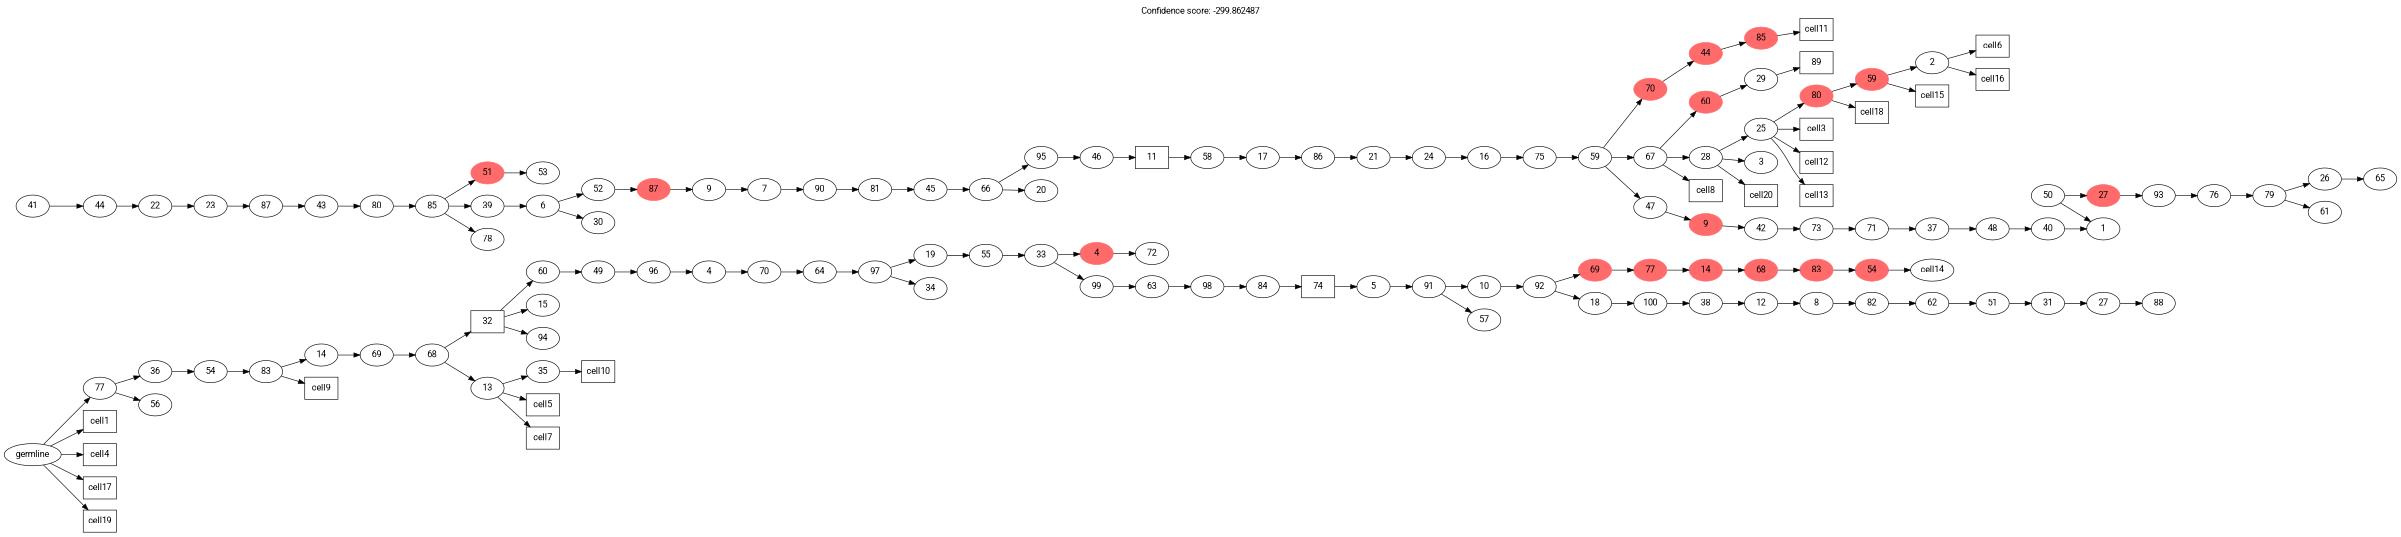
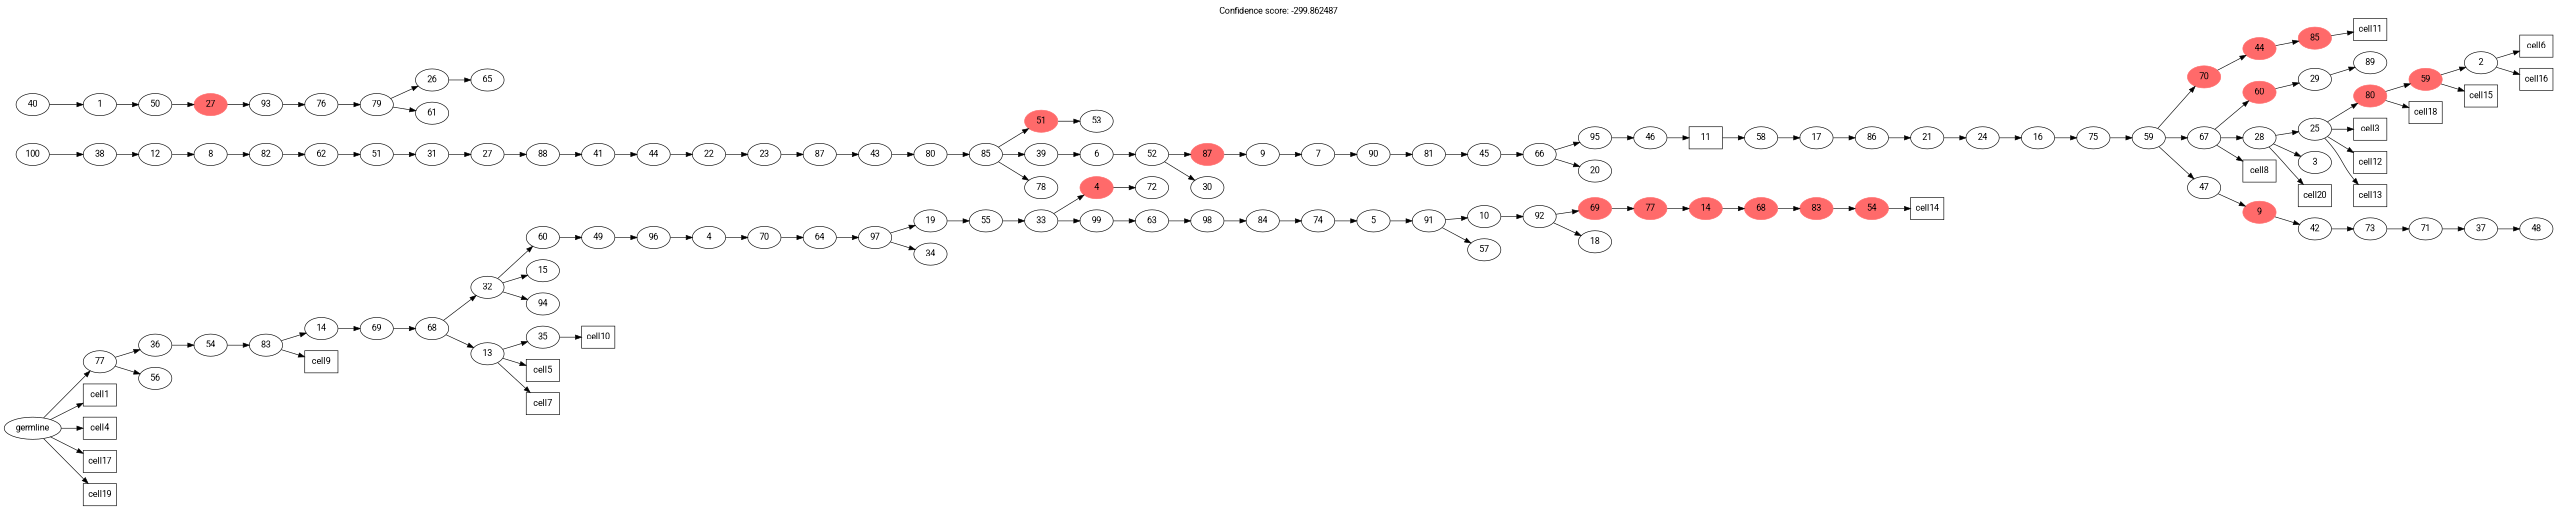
(1816, 63) -> (2370, 63)
none -> (568, 154)
(2073, 211) -> (125, 105)
(568, 214) -> (1177, 169)
(2017, 229) -> none
(1932, 270) -> (1927, 209)
(1318, 287) -> (1318, 221)
(1620, 303) -> none
(487, 322) -> (487, 287)
